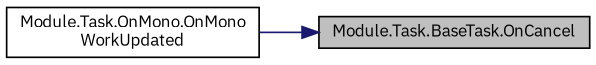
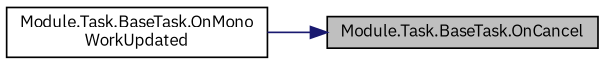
(133, 32) -> (137, 32)
